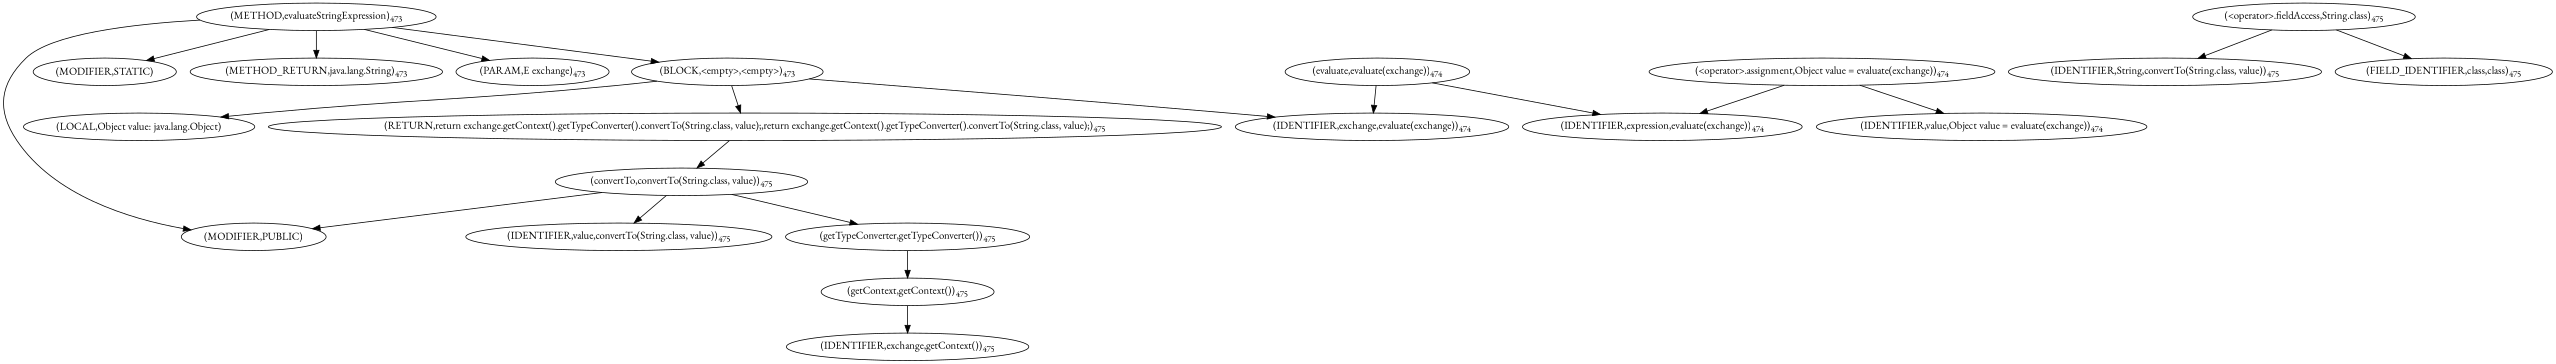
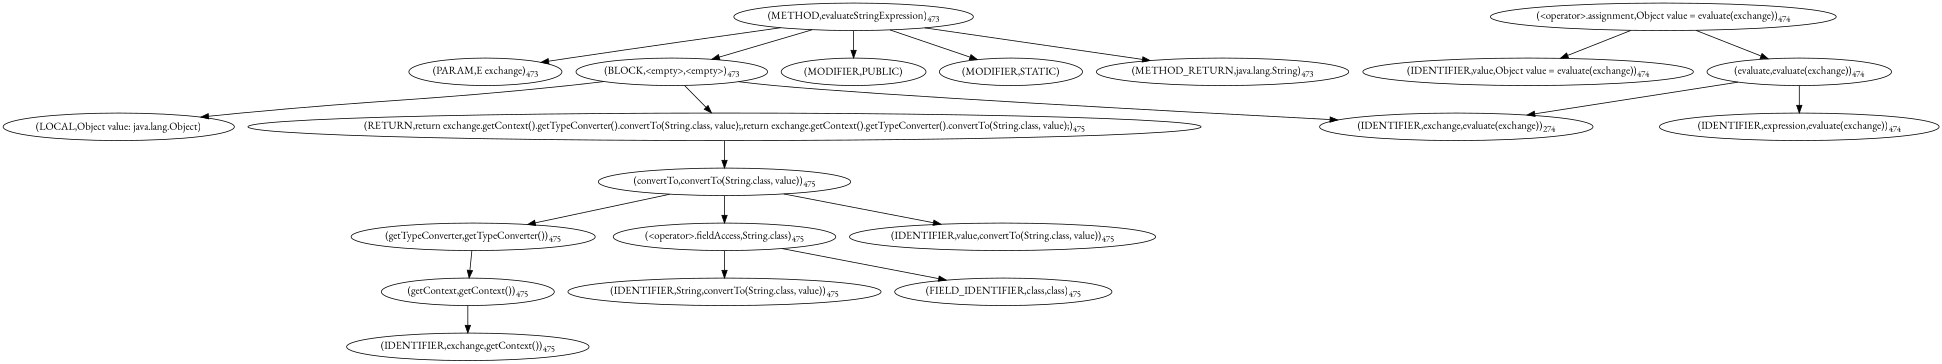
(1746, 98) -> (1728, 43)
(1465, 126) -> (1549, 126)
(461, 210) -> (725, 206)
